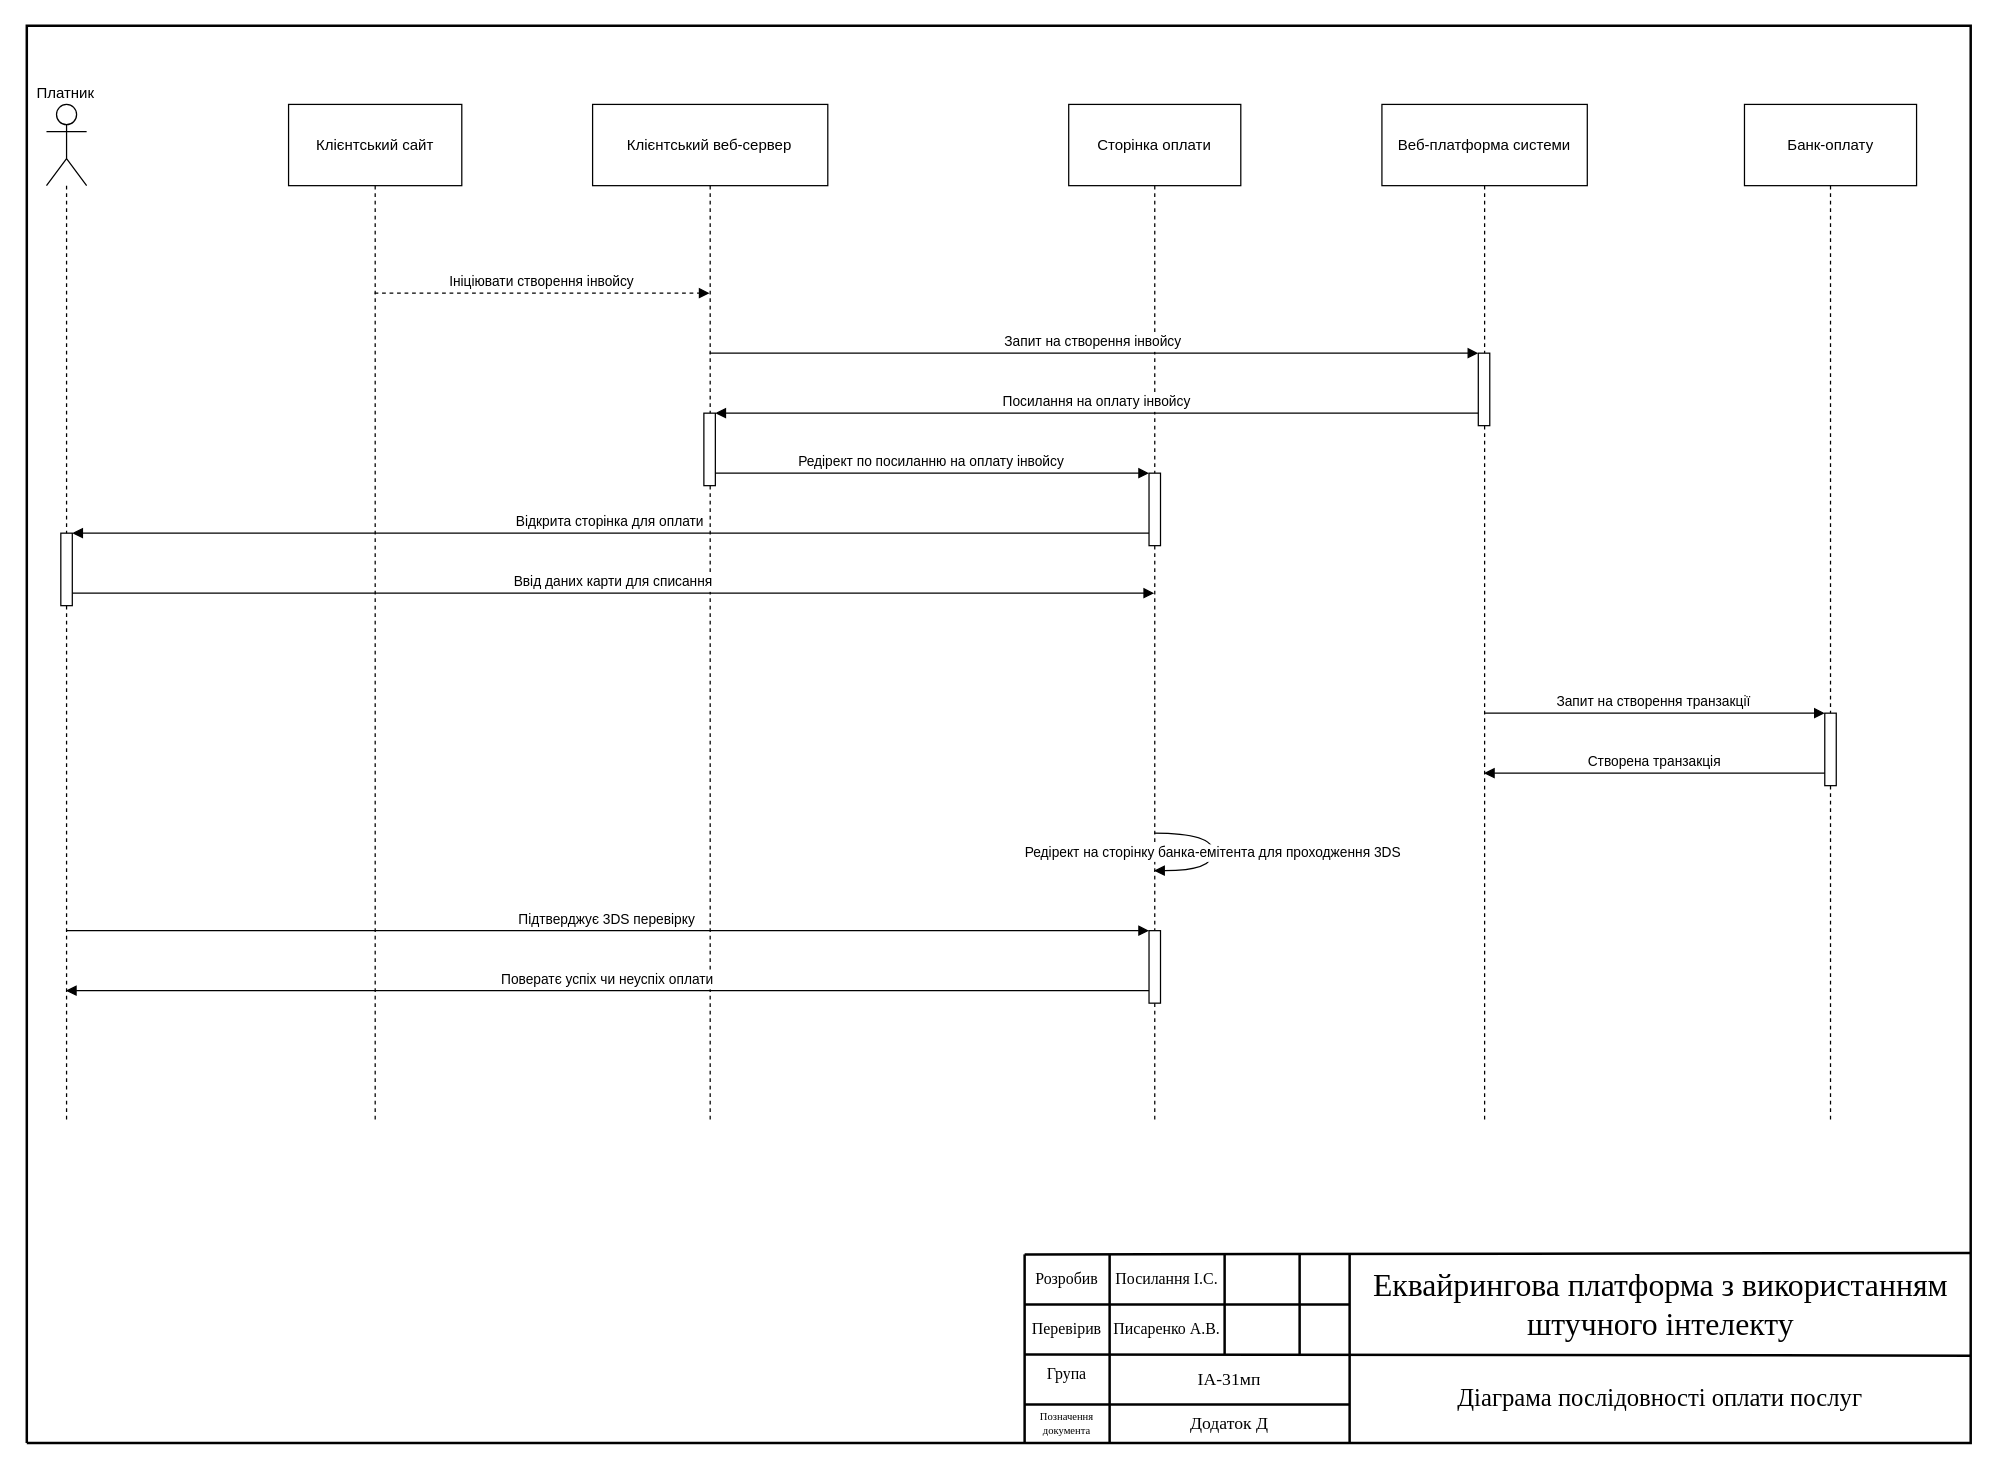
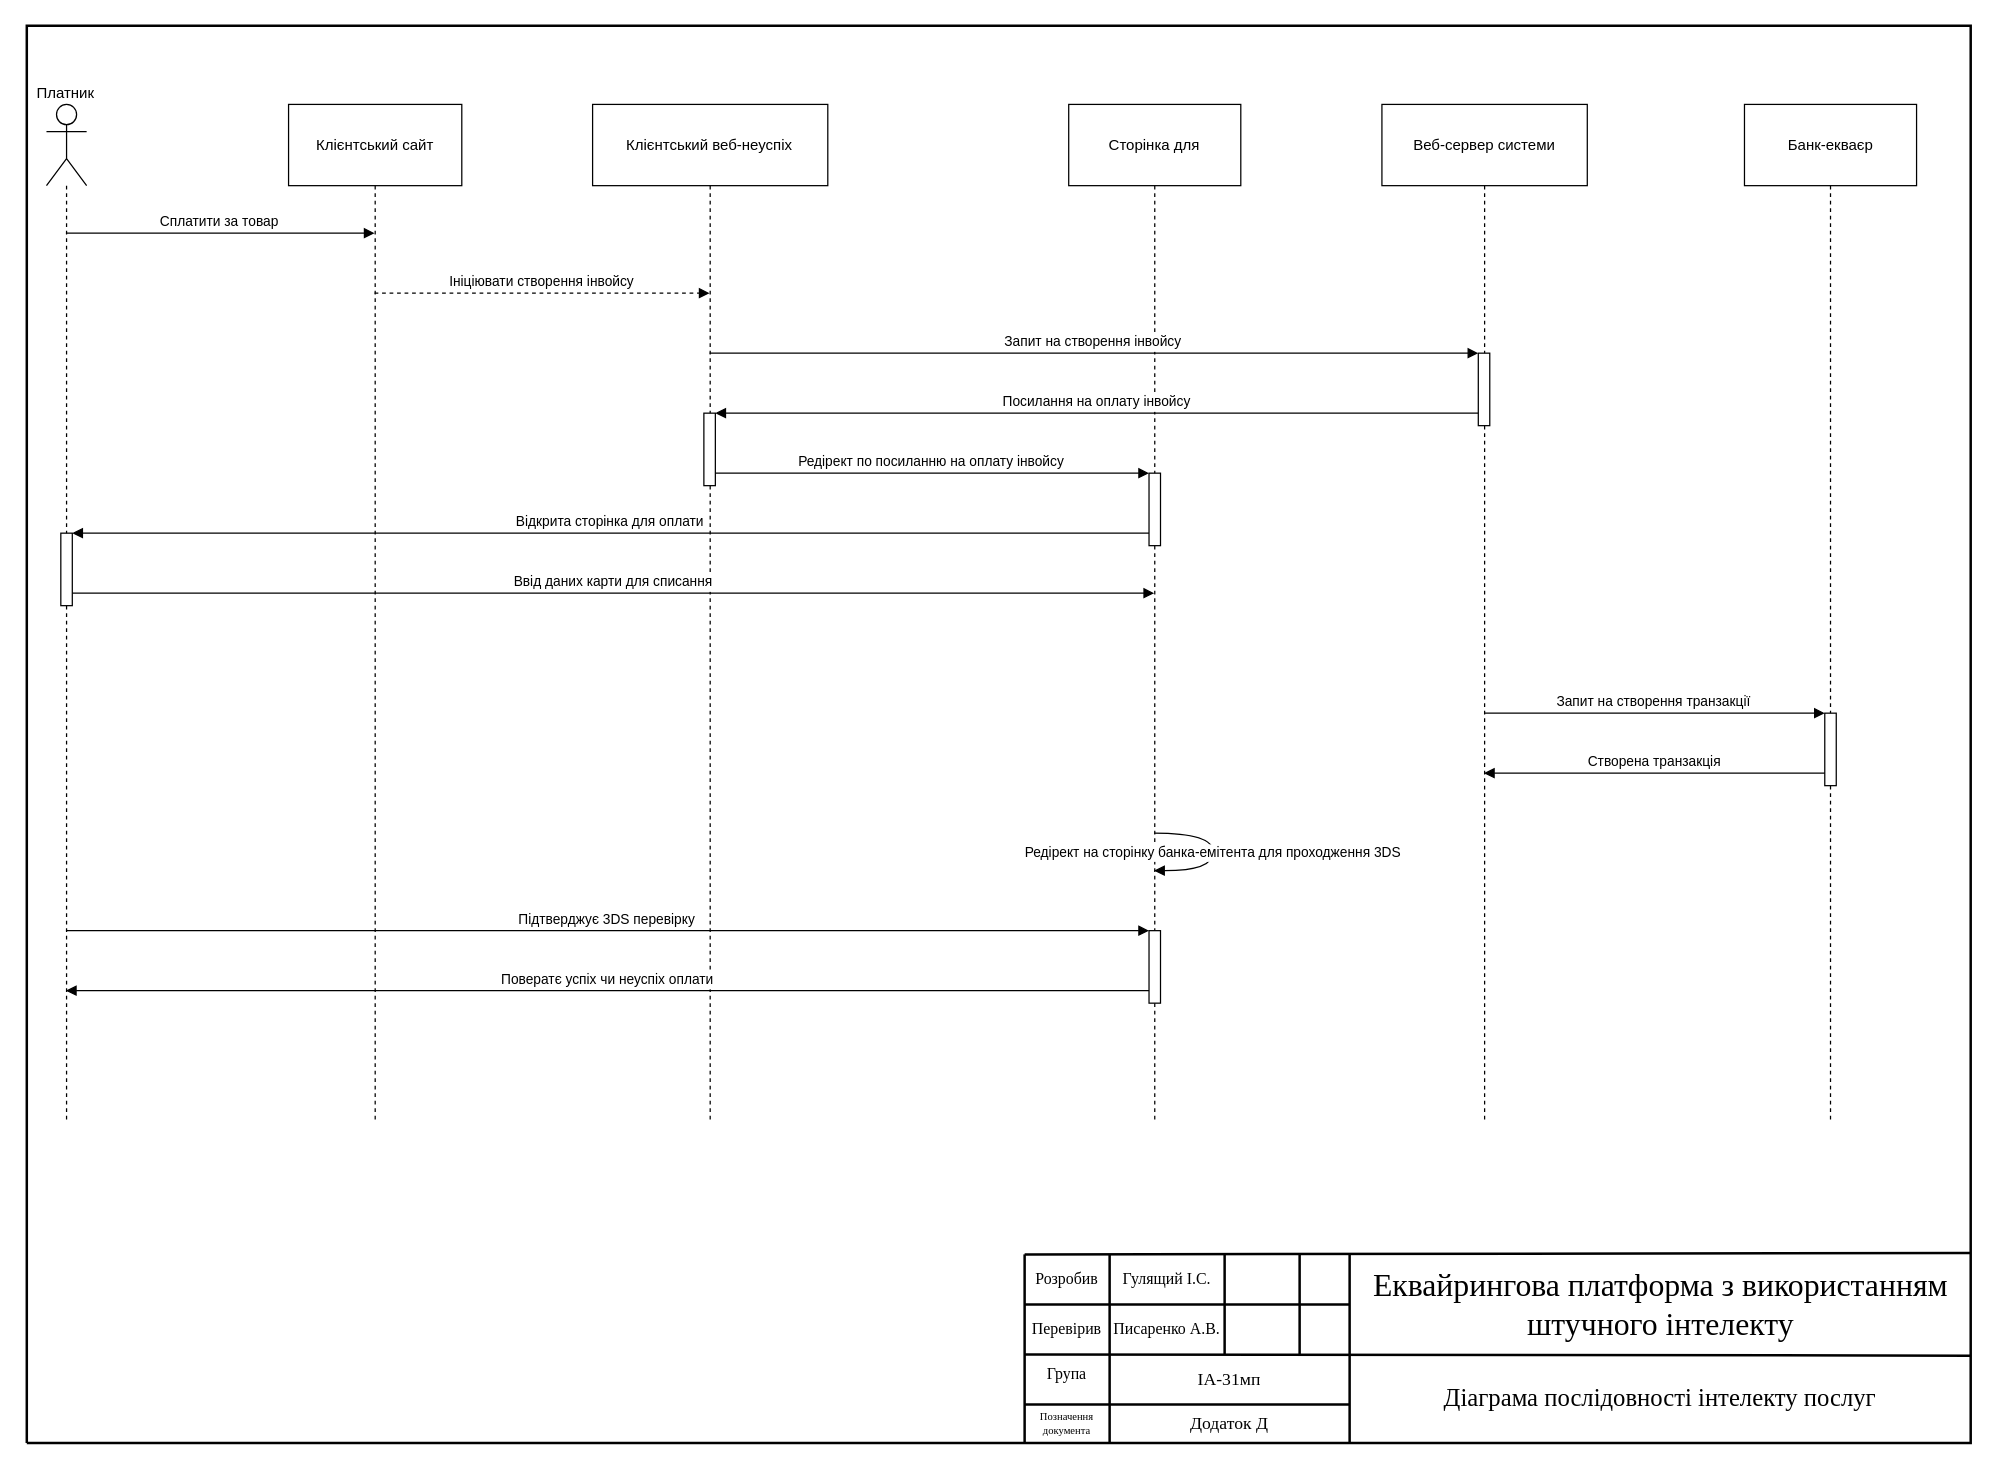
(709, 146) -> (709, 146)
(1154, 146) -> (1154, 146)
(1484, 146) -> (1484, 146)
(1831, 146) -> (1831, 146)
none -> (215, 233)
(1167, 1279) -> (1167, 1279)
(1660, 1398) -> (1660, 1398)
